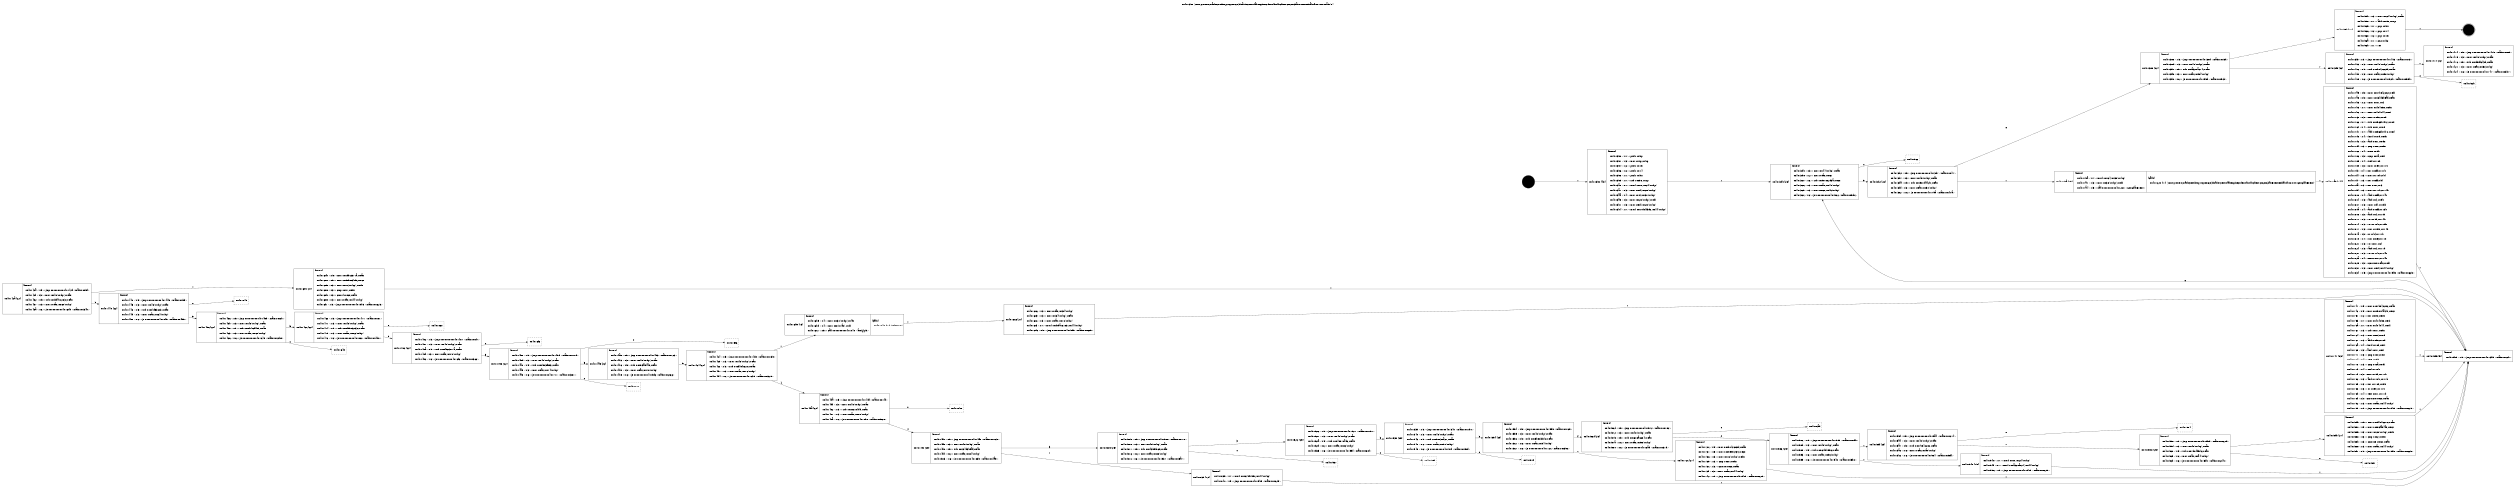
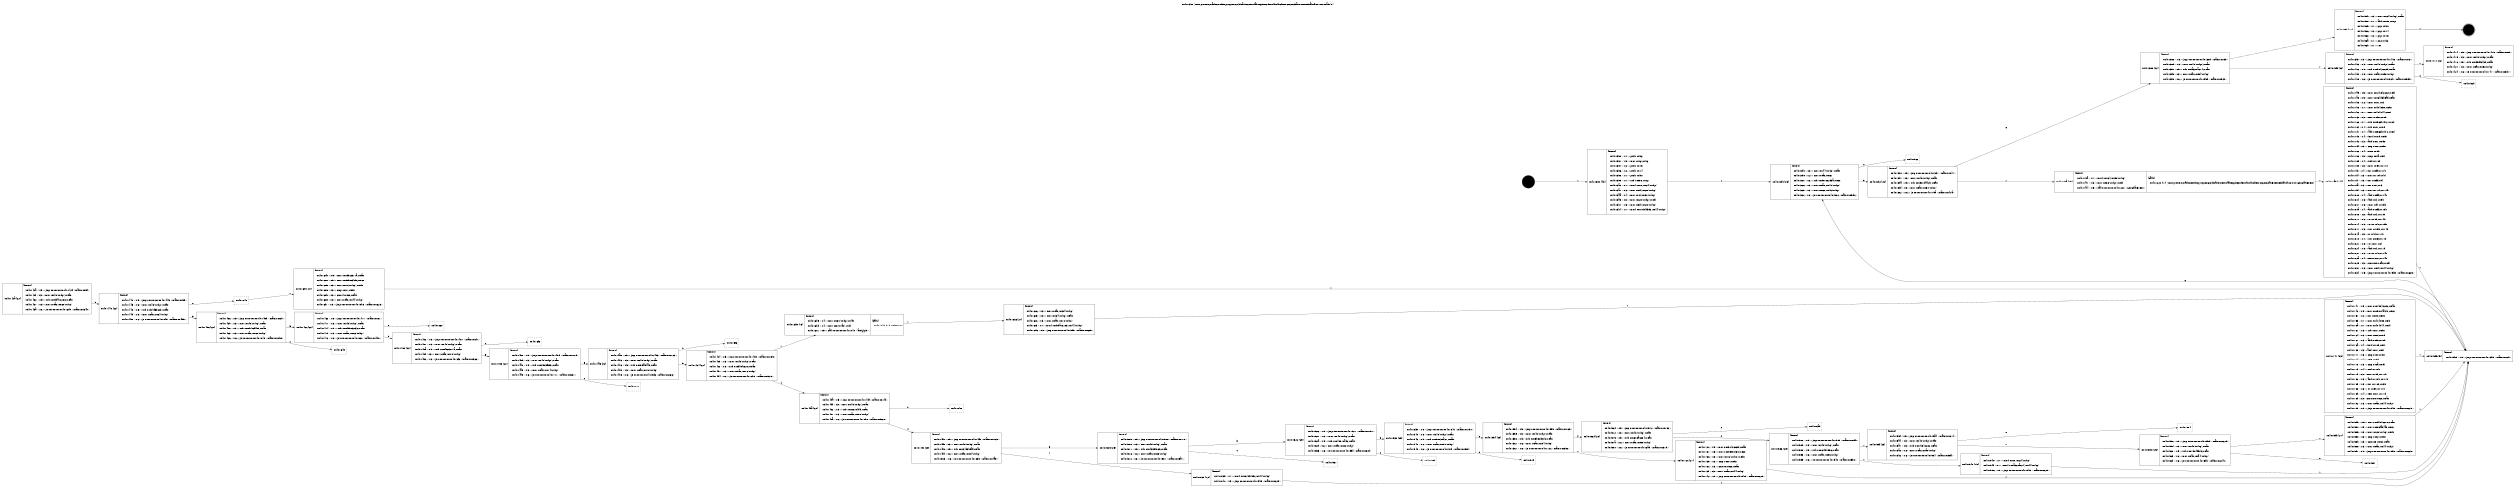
(192, 288) -> (270, 297)
(652, 342) -> (701, 346)
